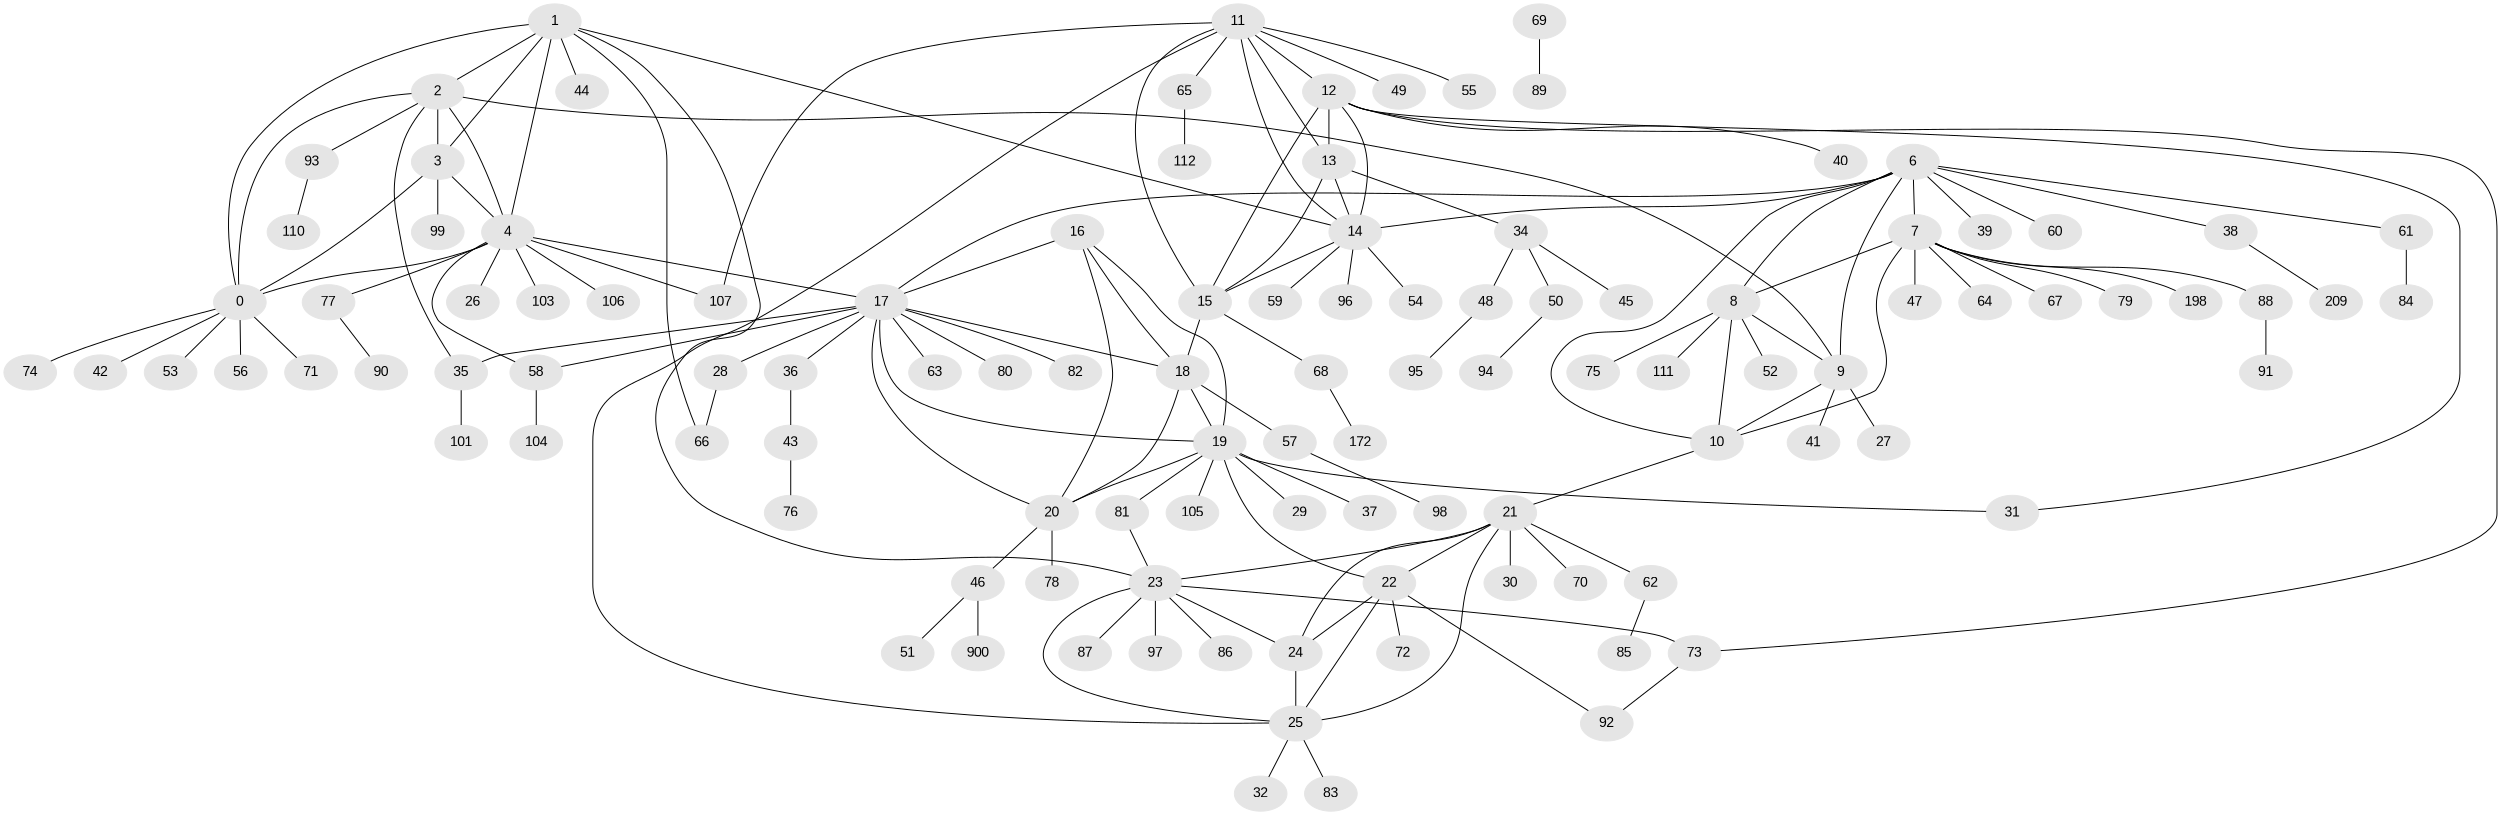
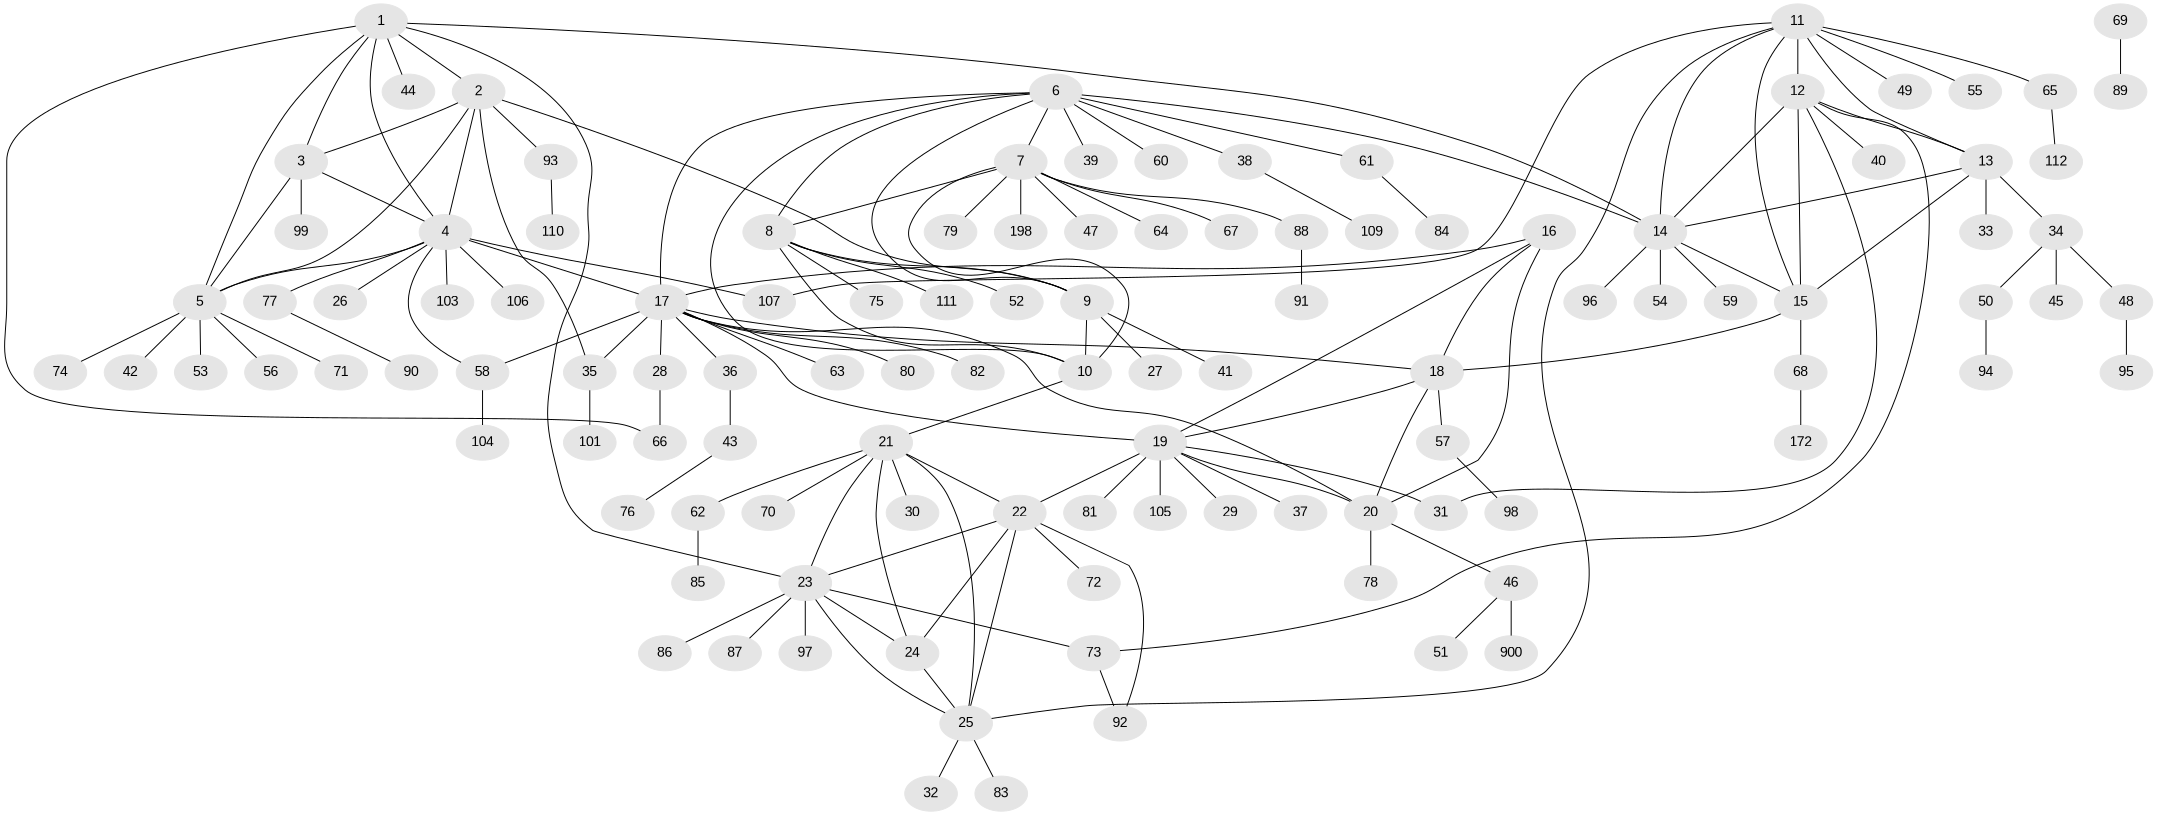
none -> (1986, 232)
(240, 302) -> (200, 302)
(2336, 302) -> (1372, 232)
(1139, 548) -> (913, 548)
